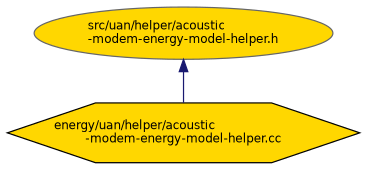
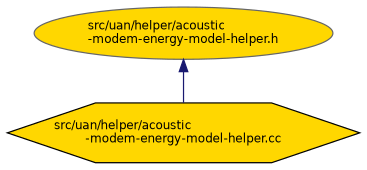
(184, 133) -> (184, 133)
